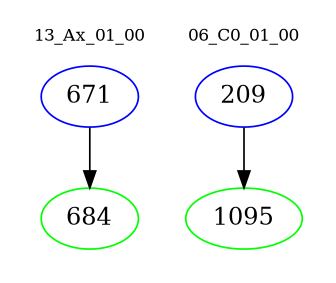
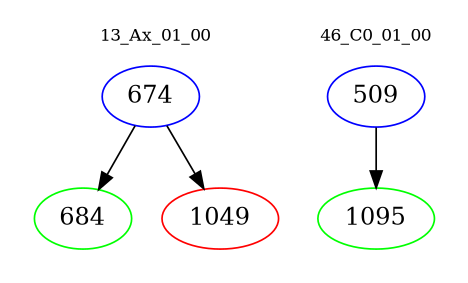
(244, 36) -> (376, 36)
(90, 97) -> (151, 97)
(244, 97) -> (376, 97)
none -> (220, 219)
